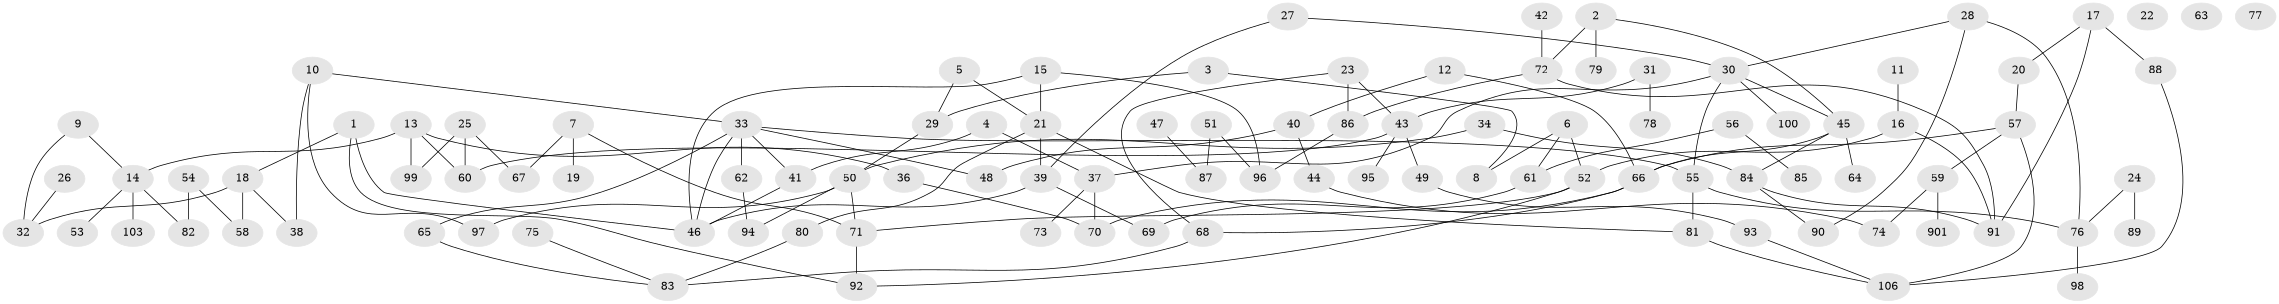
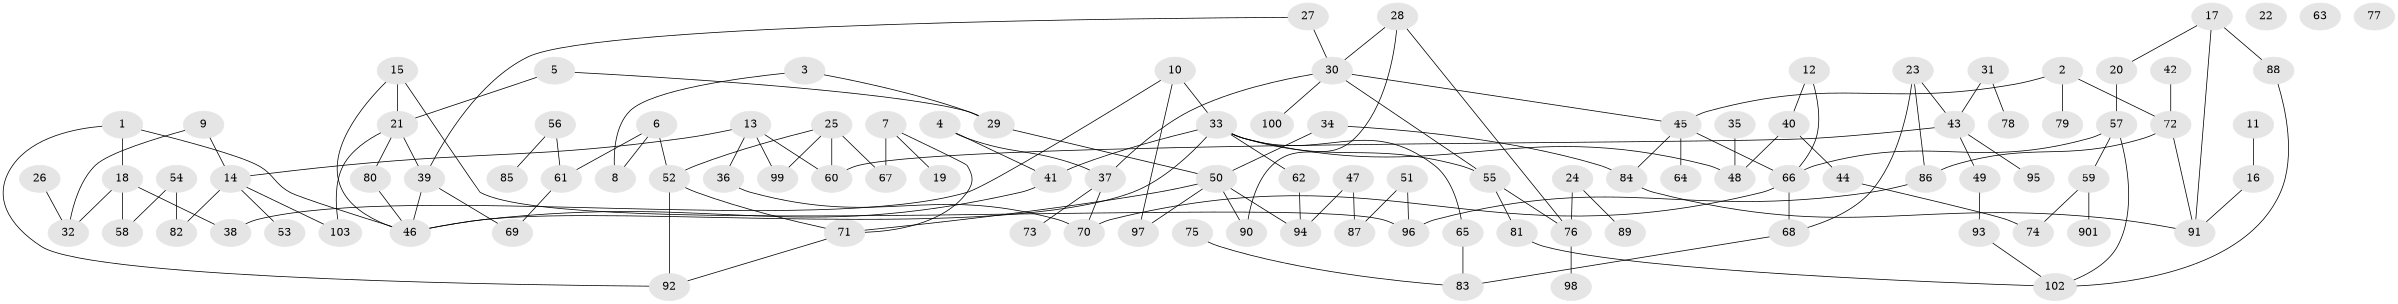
none -> (1735, 125)
(1784, 152) -> (748, 148)
(1774, 199) -> (1232, 206)
none -> (1327, 206)
(1373, 217) -> (348, 159)
(747, 258) -> (387, 202)
(1888, 287) -> (2055, 287)
